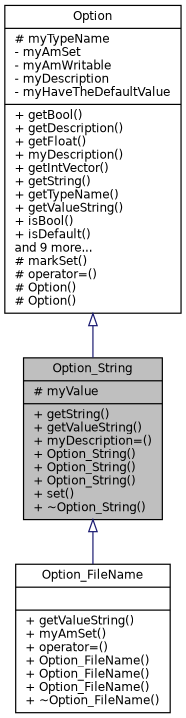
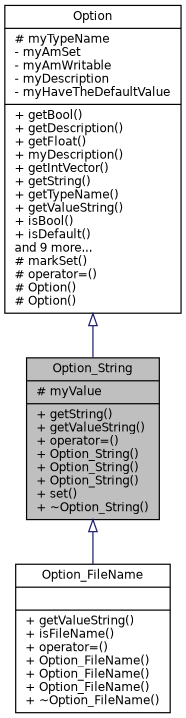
(93, 441) -> (78, 441)
(66, 634) -> (70, 634)
